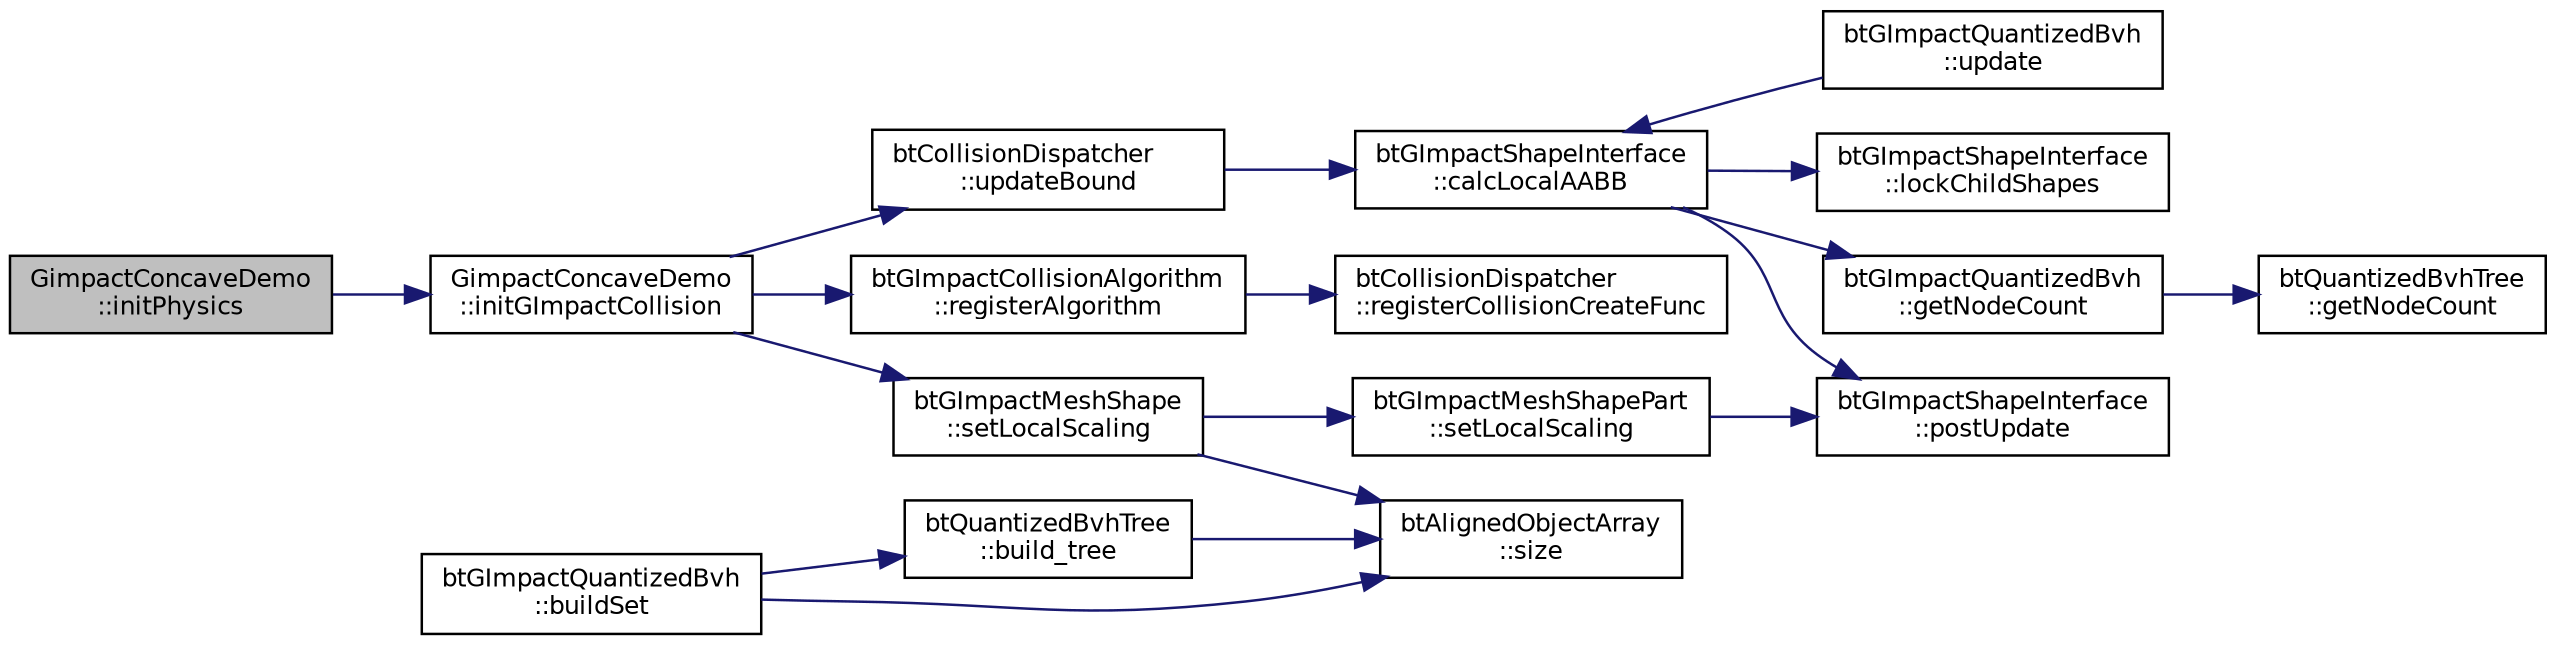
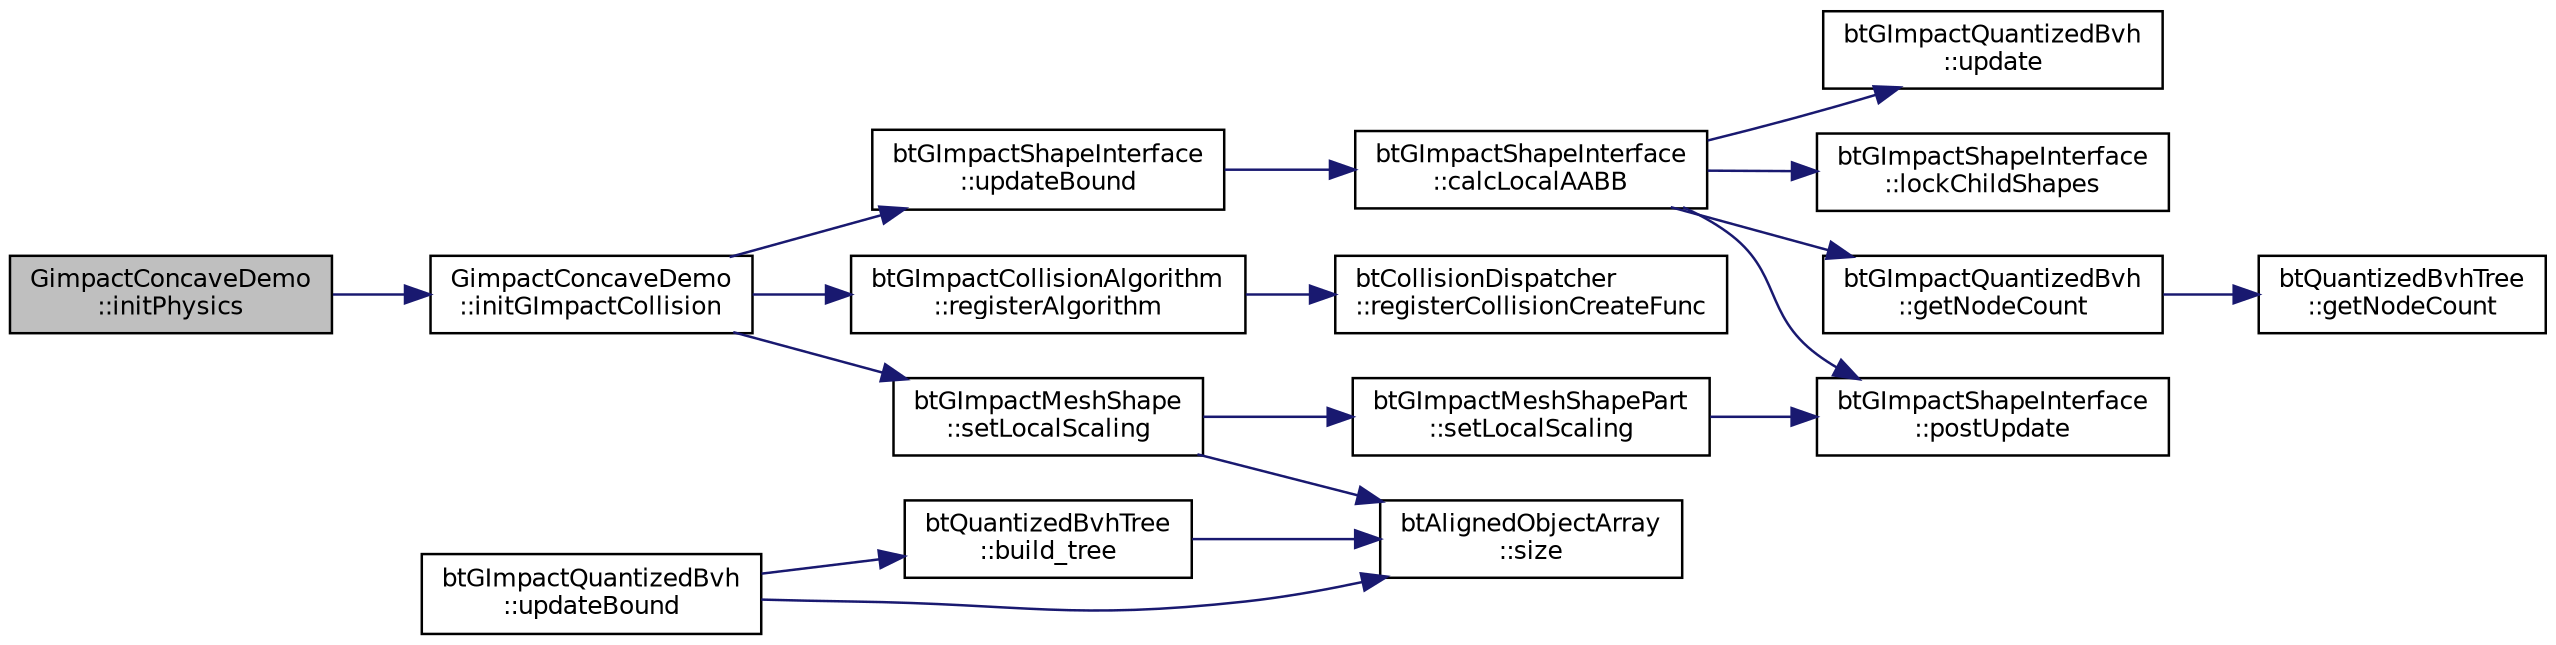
(1736, 100) -> (1792, 119)
(1048, 170) -> (1048, 170)
(592, 594) -> (592, 594)
